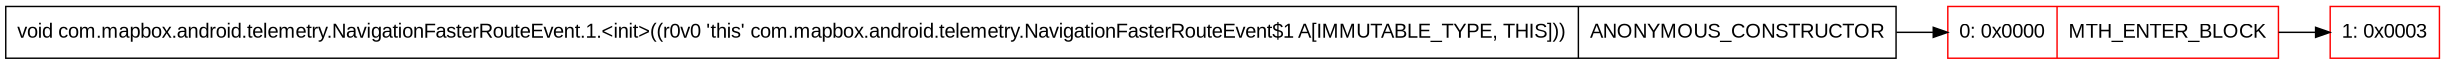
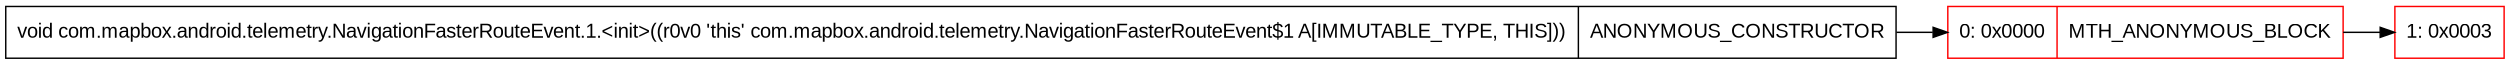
(2168, 32) -> (2200, 32)
